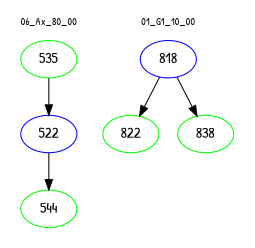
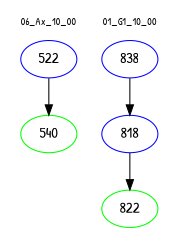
(49, 22) -> (49, 22)
(49, 59) -> none
(185, 92) -> (130, 92)
(206, 134) -> (130, 59)
(49, 209) -> (49, 134)
